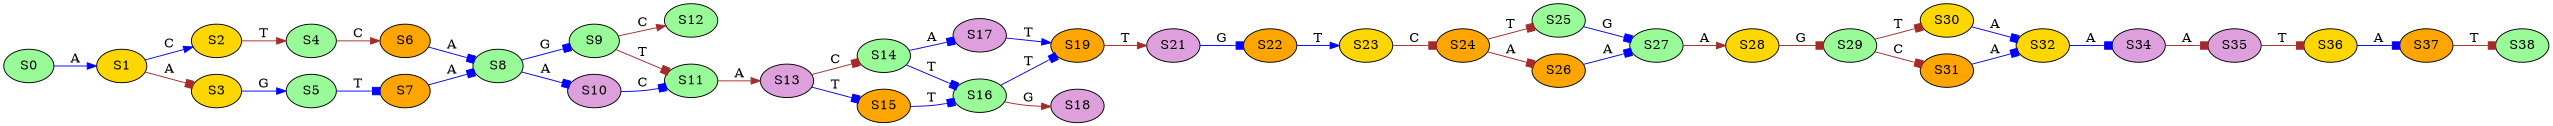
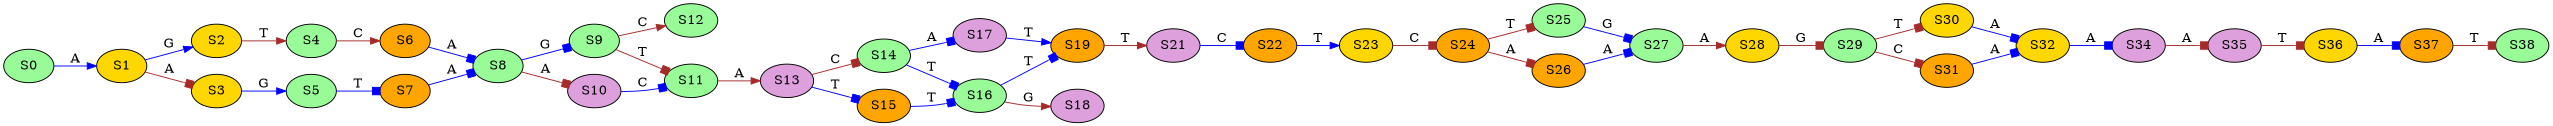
(1222, 39) -> (1222, 39)
(169, 44) -> (169, 44)
(541, 77) -> (541, 77)
